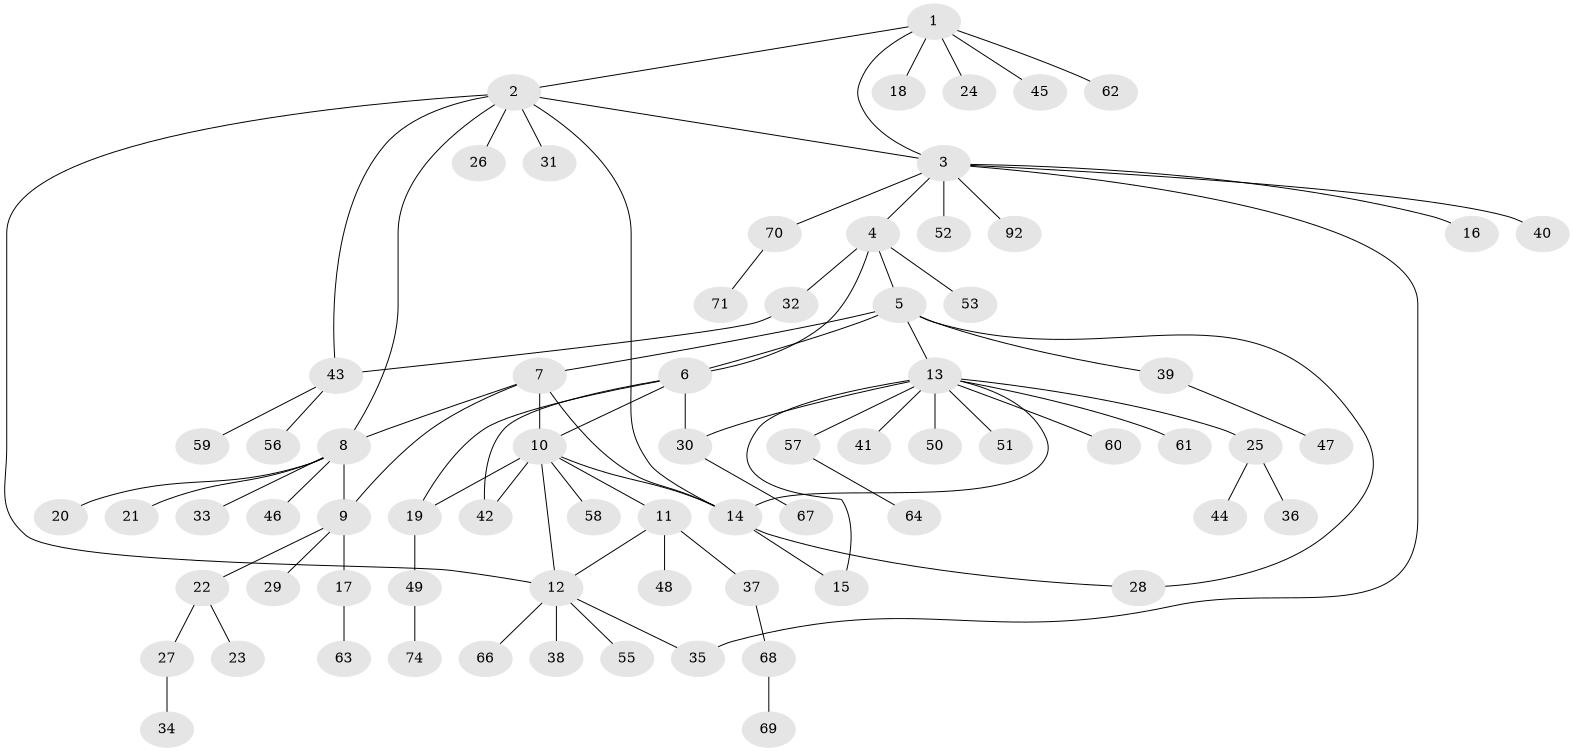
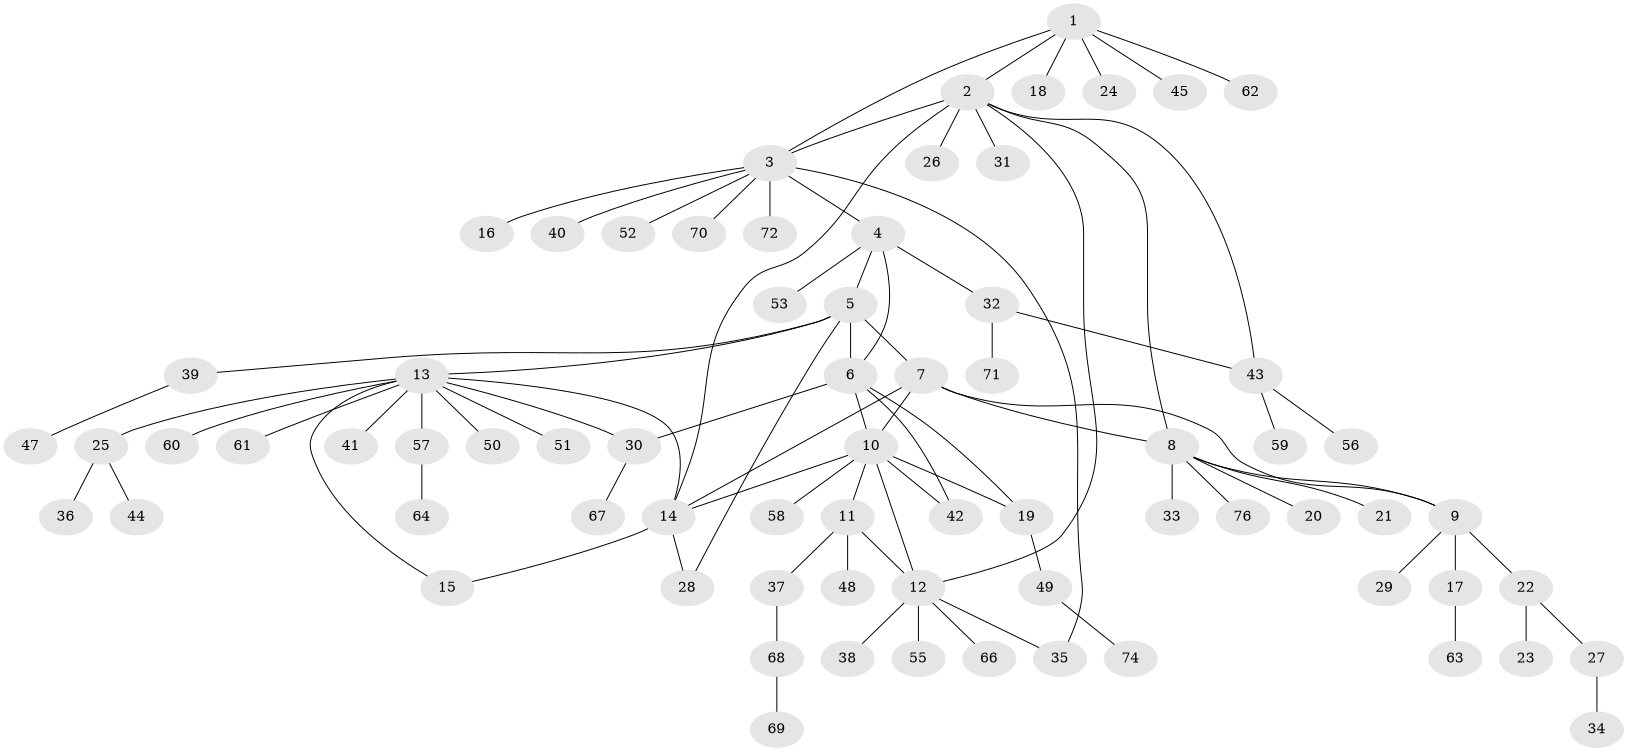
(1015, 234) -> (770, 234)
(748, 269) -> (992, 340)
(273, 517) -> (1243, 517)
